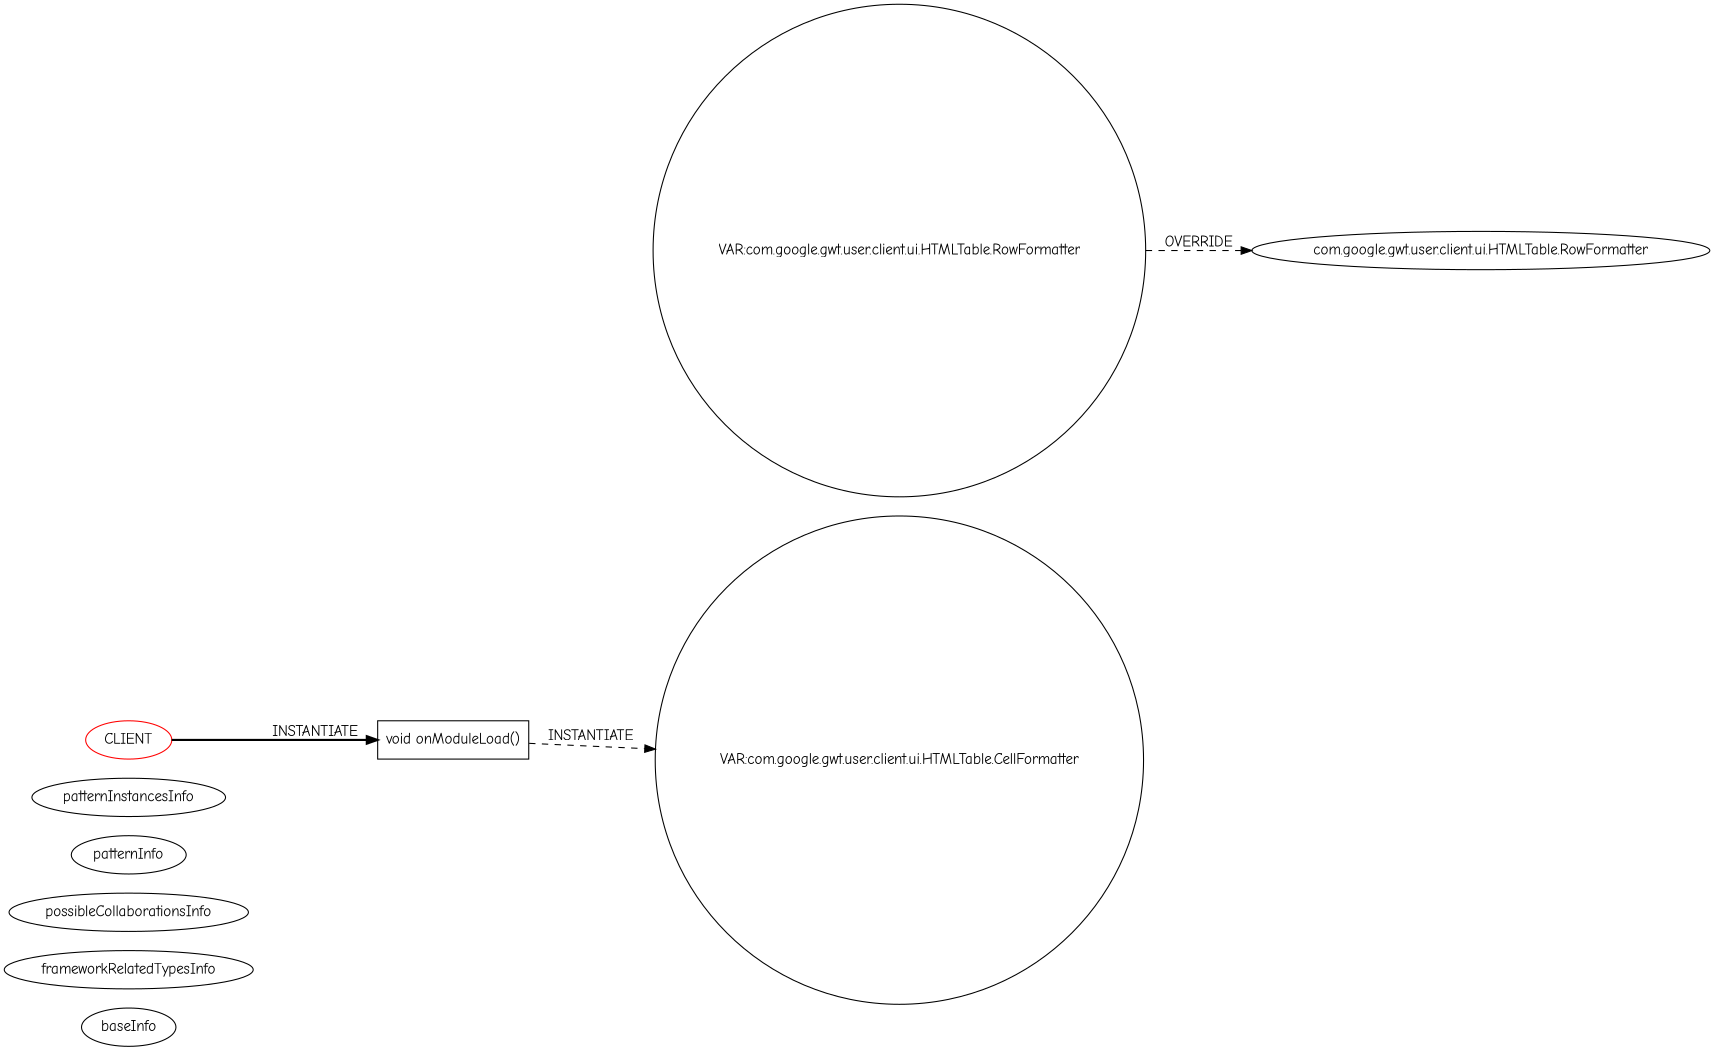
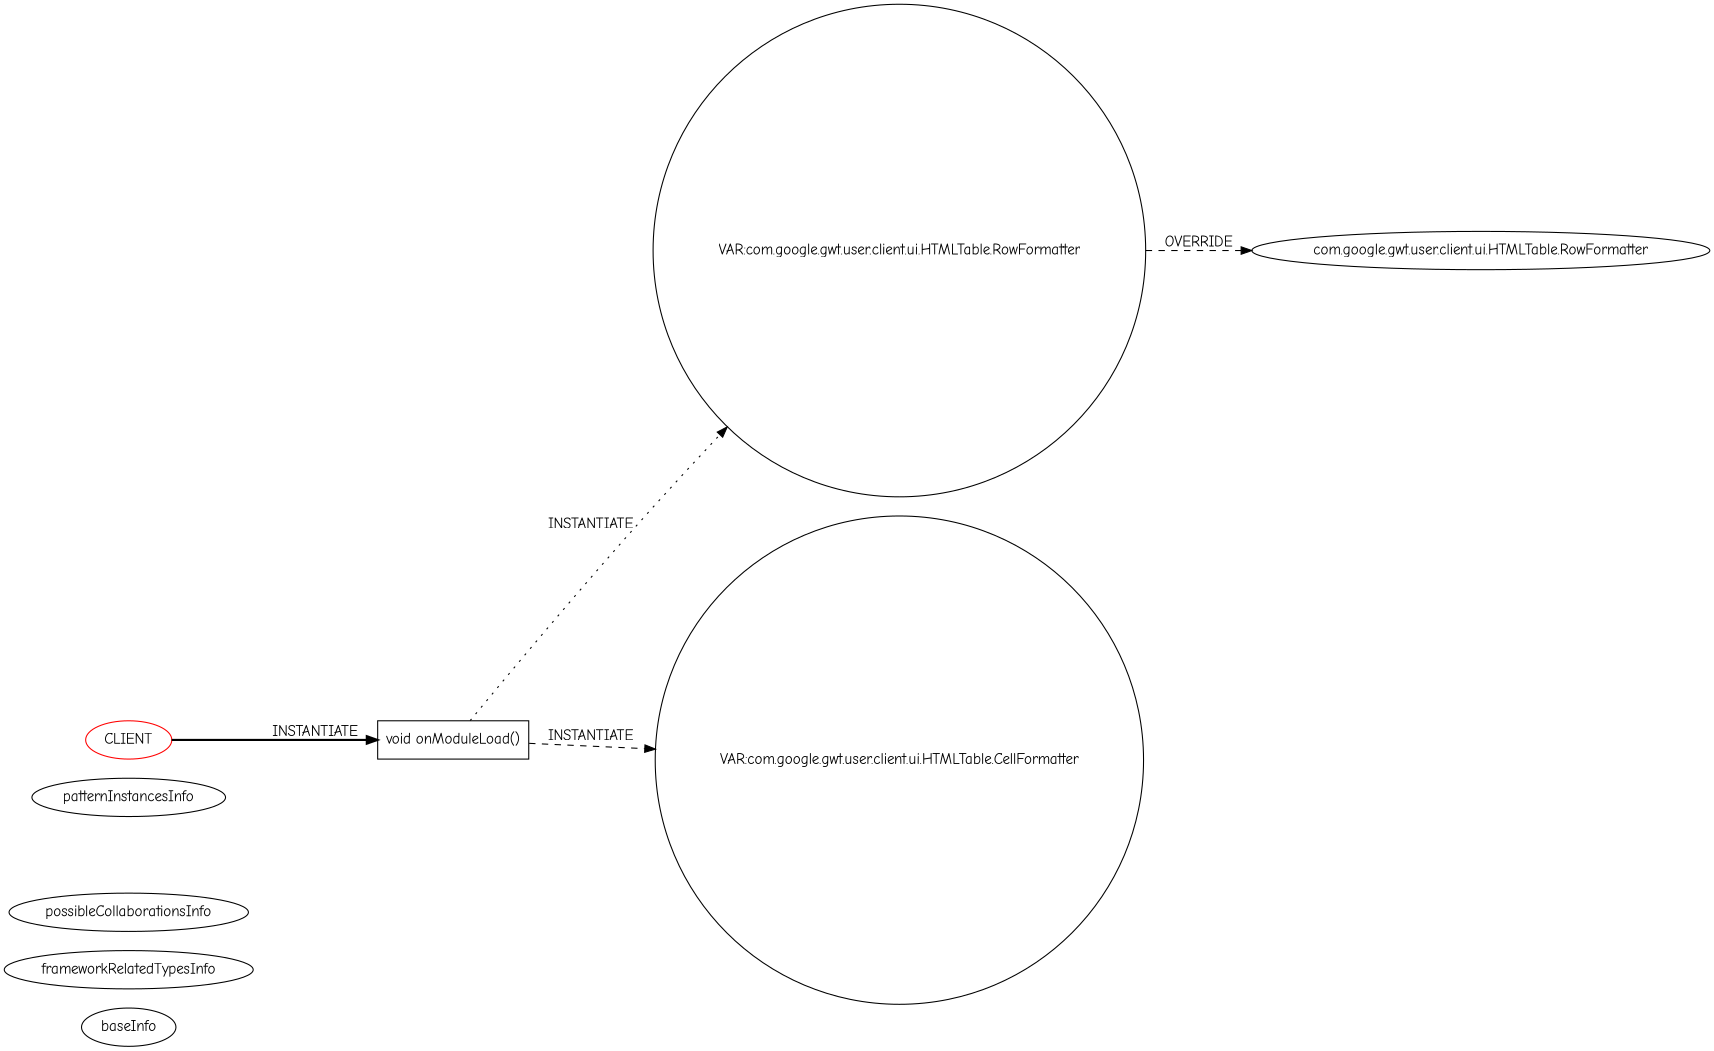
none -> (593, 576)
(129, 855) -> none
